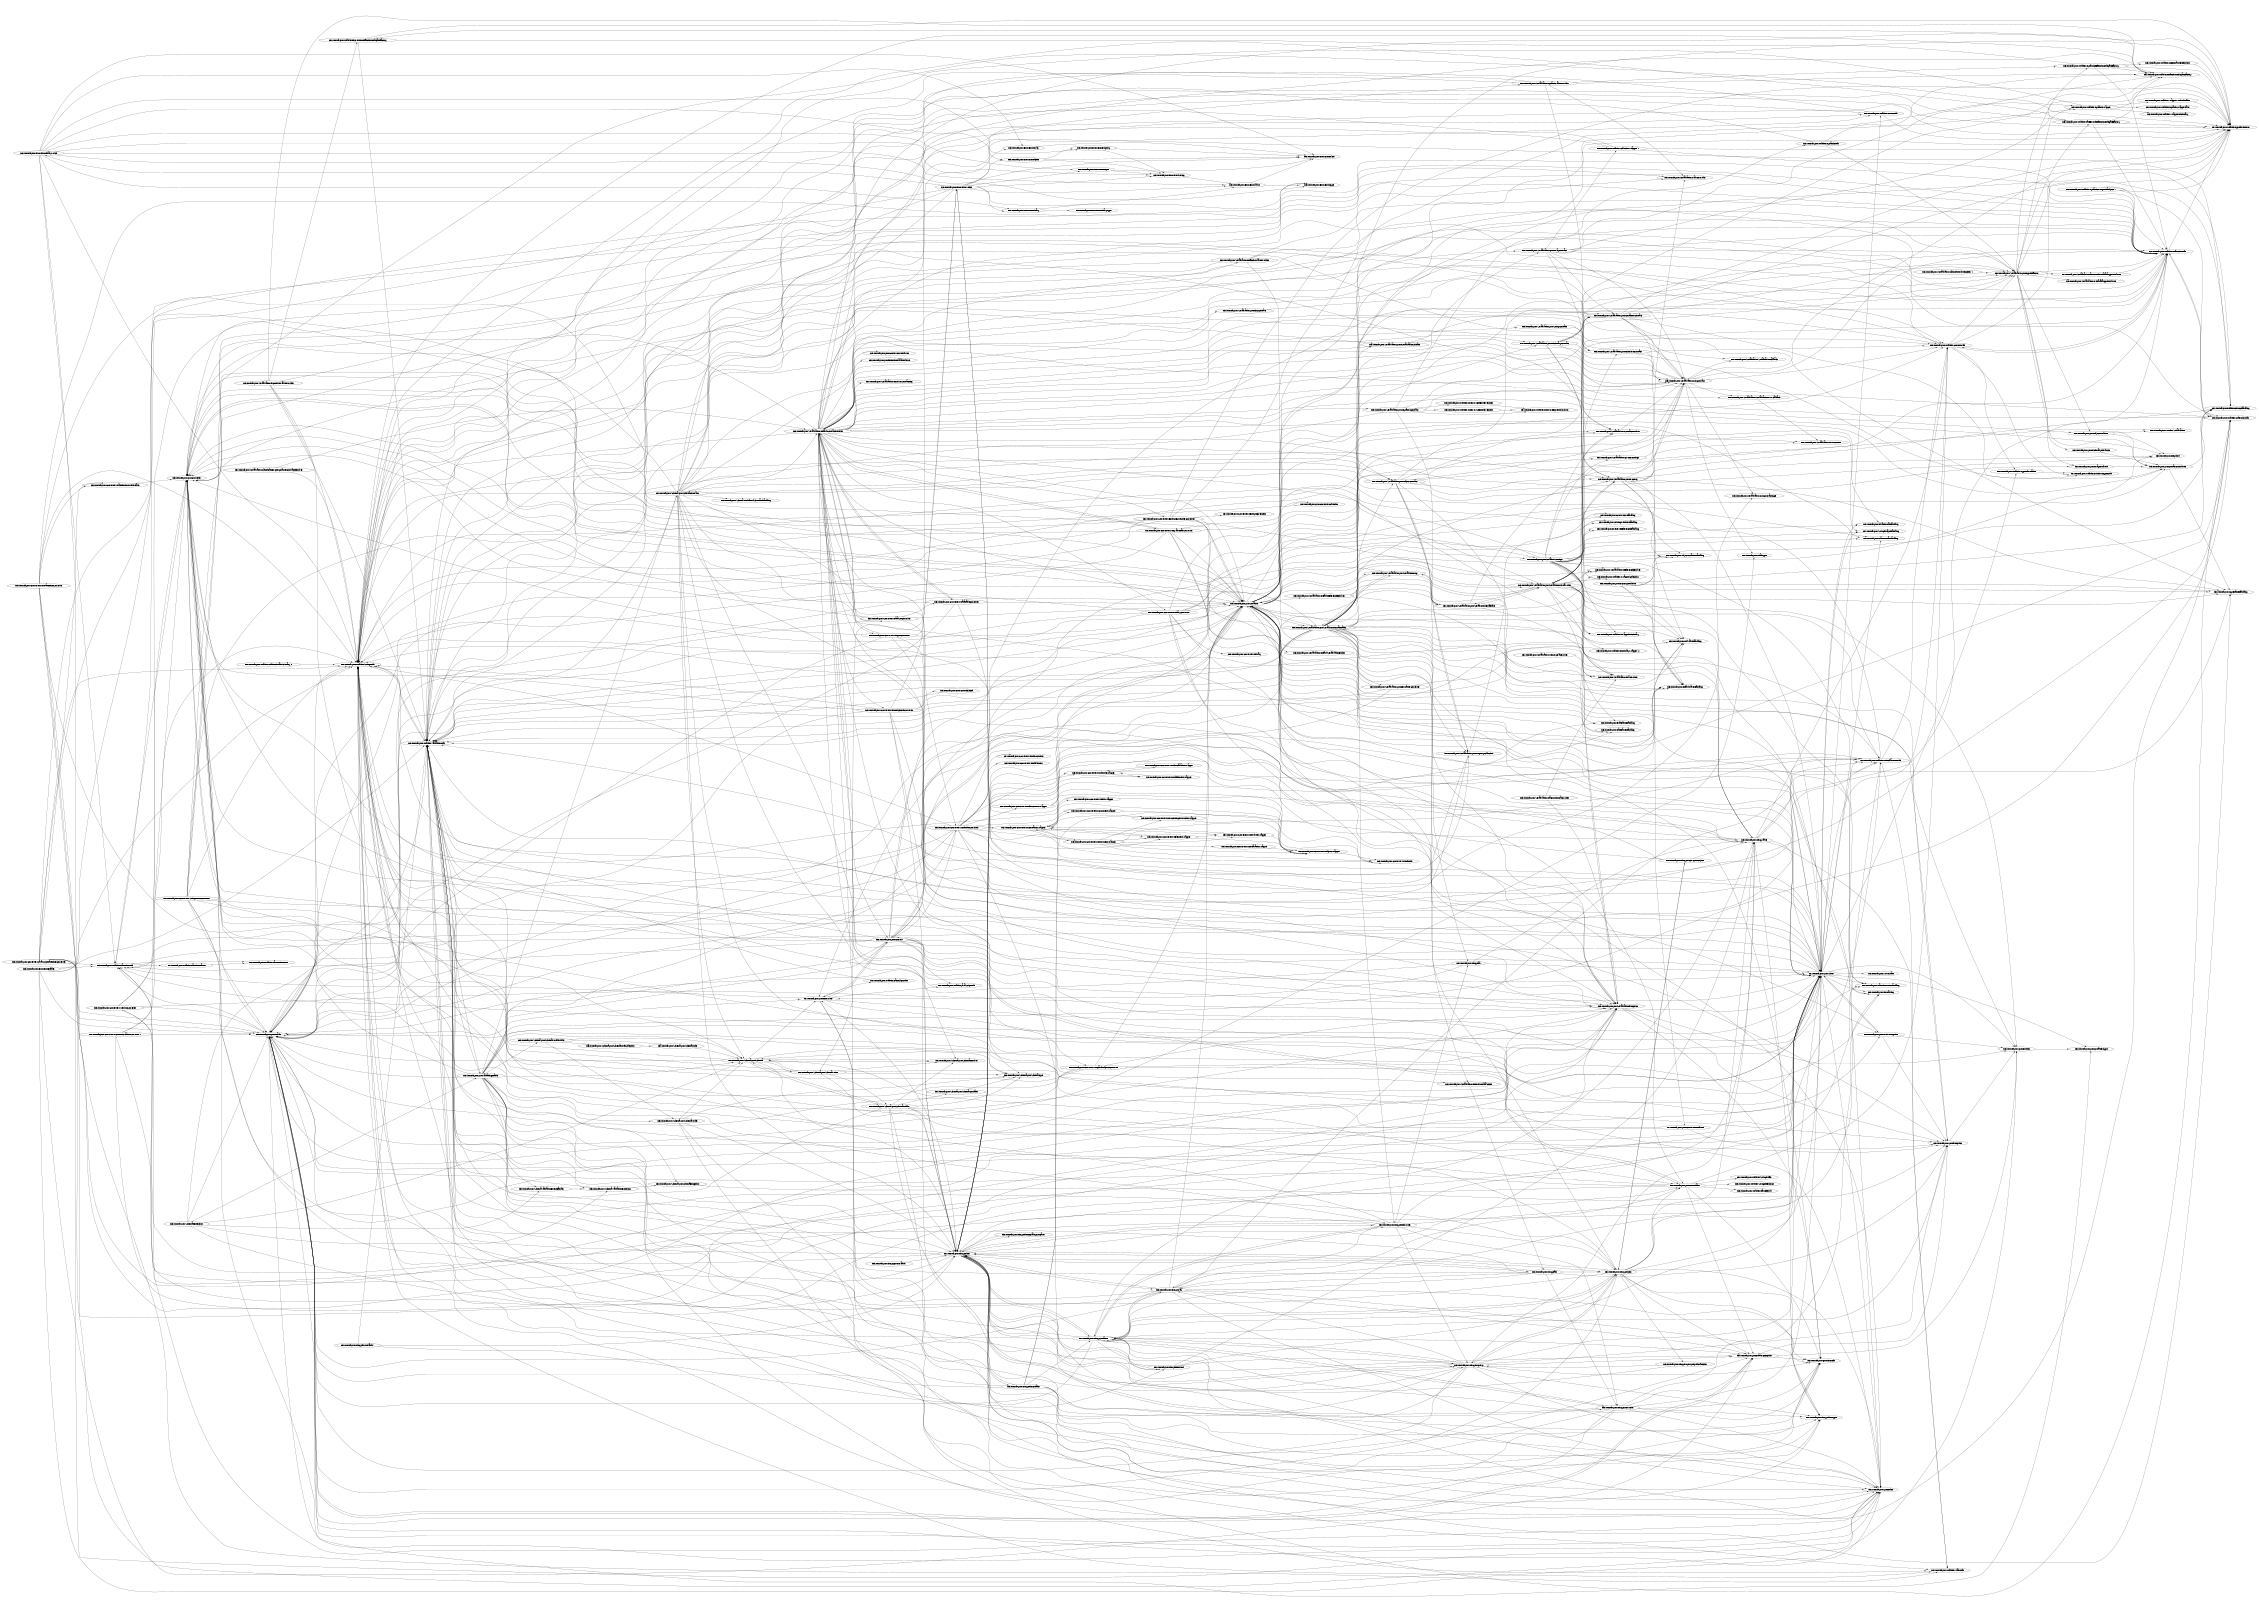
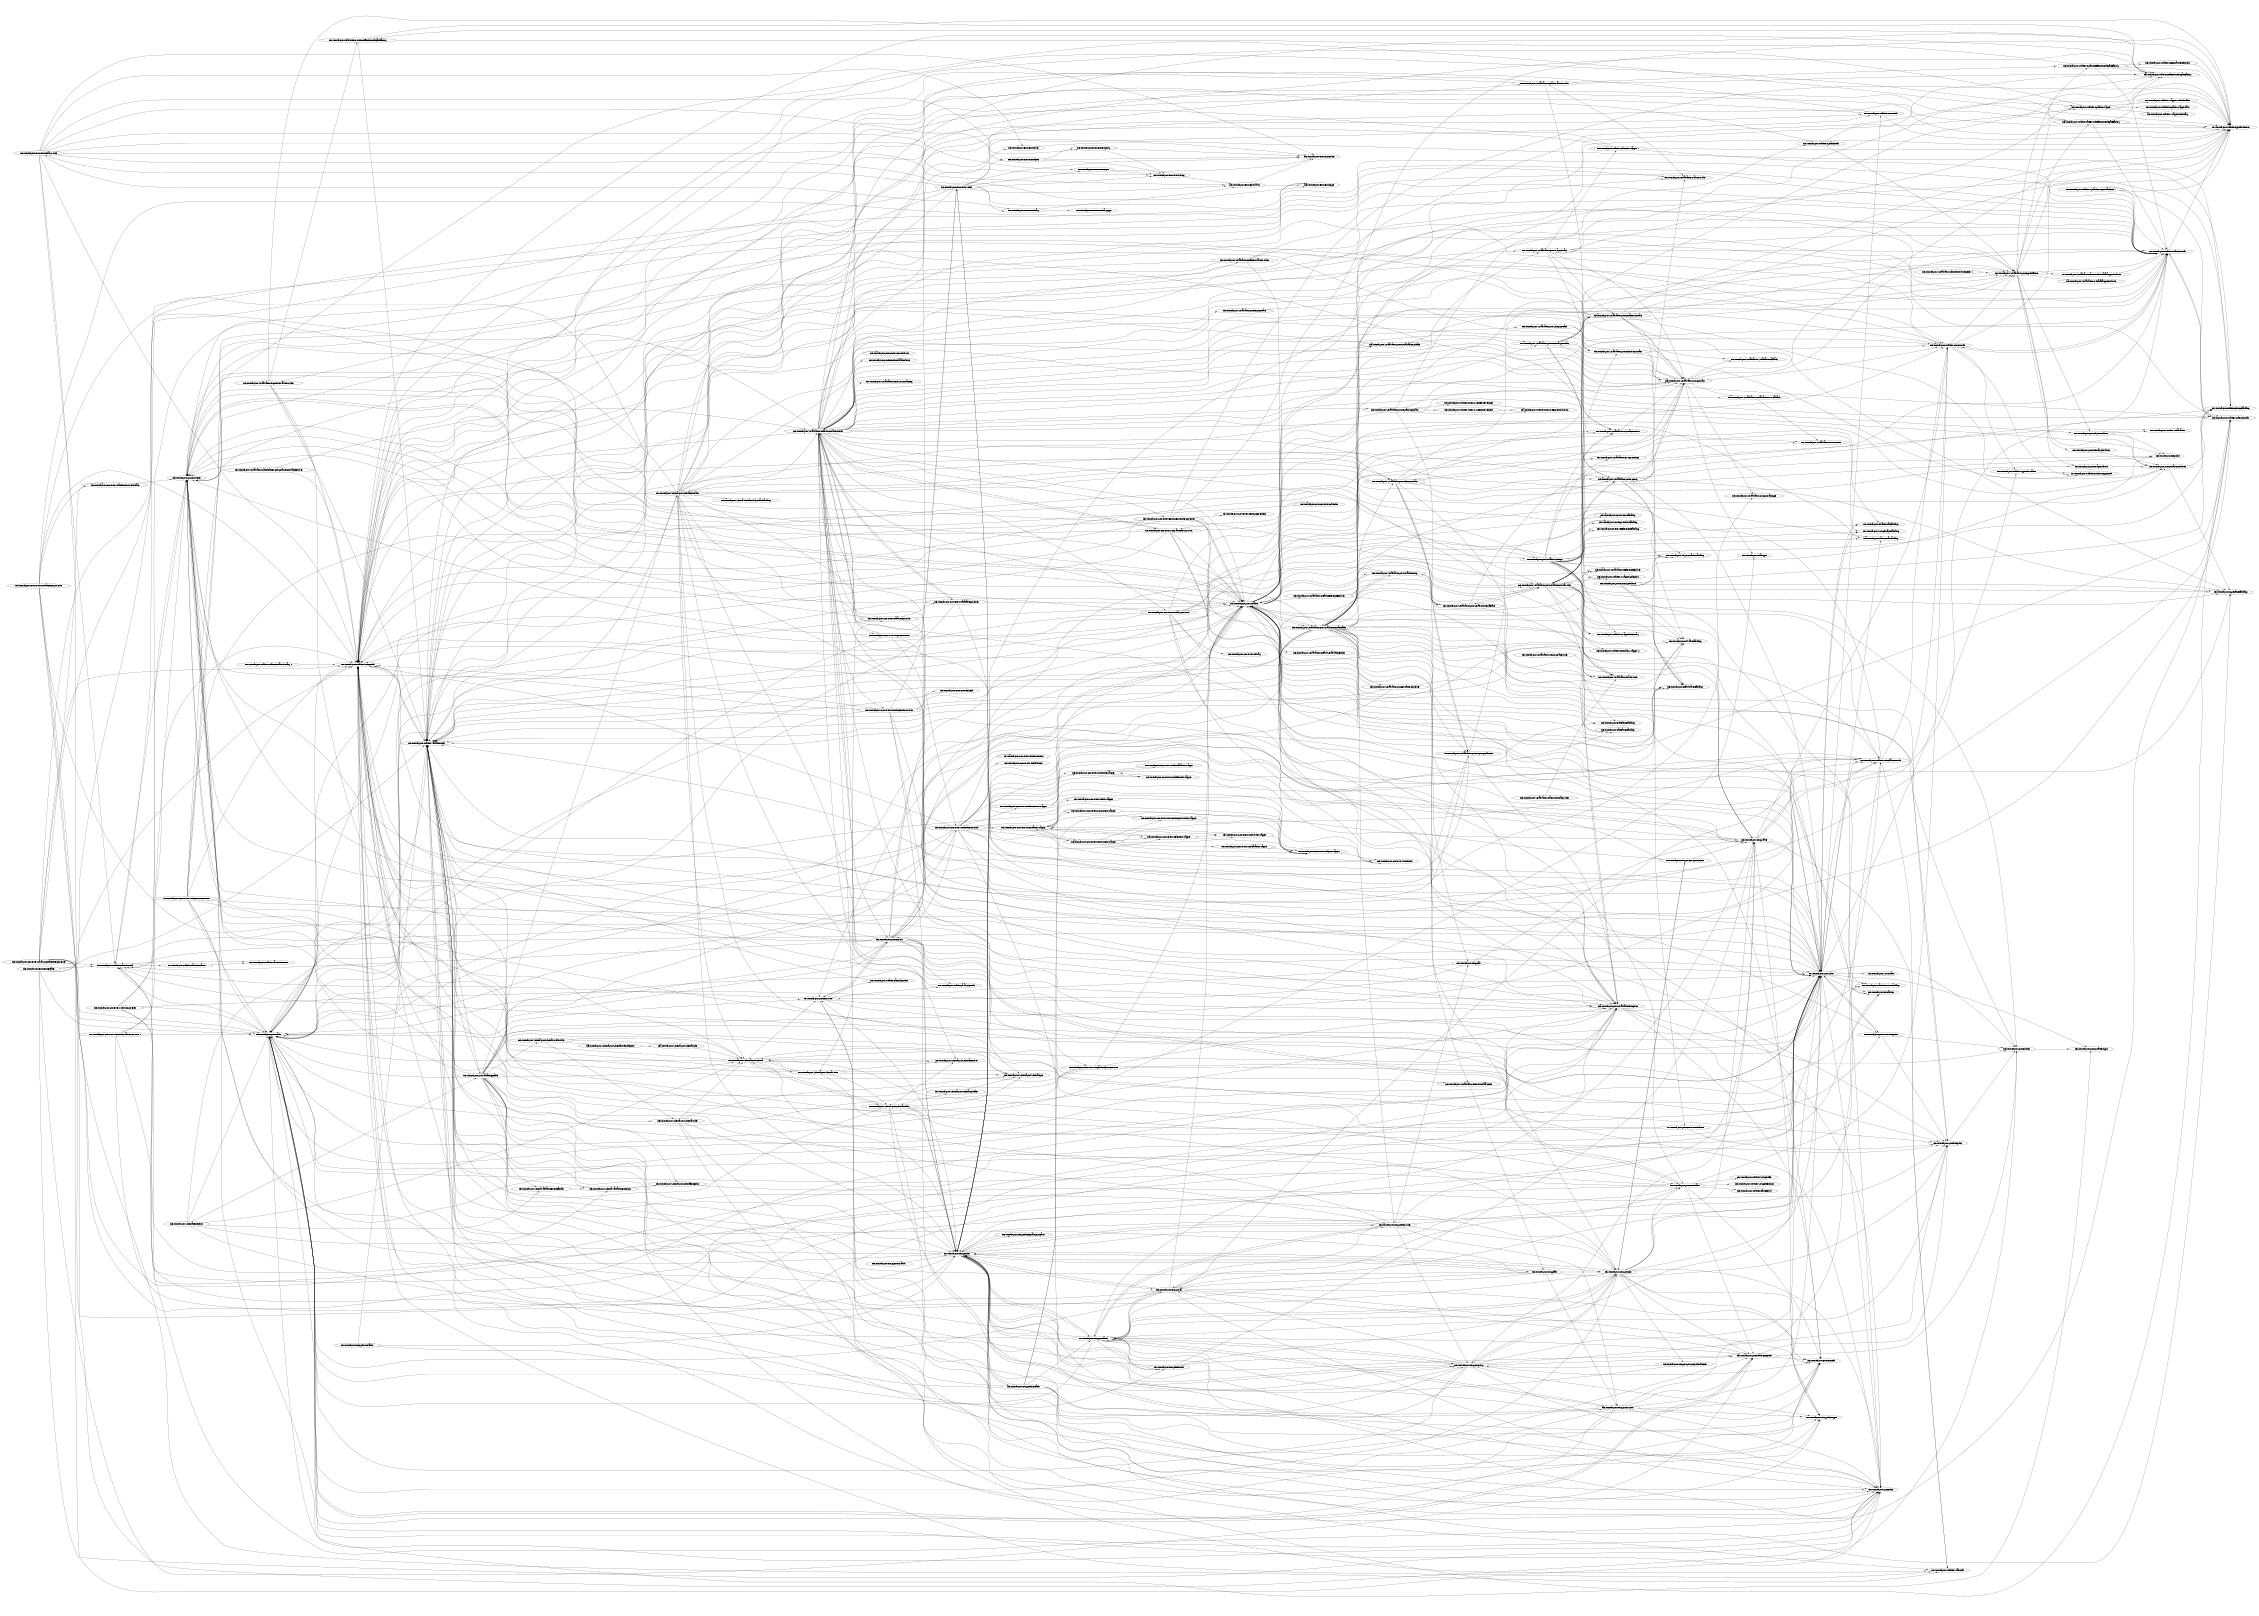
(1827, 691) -> none
(1599, 895) -> (1574, 862)
